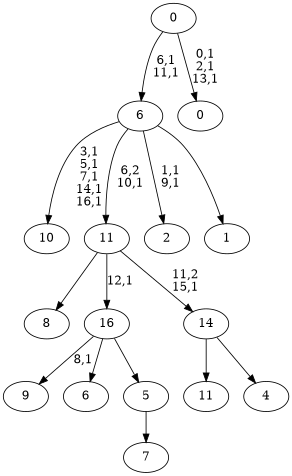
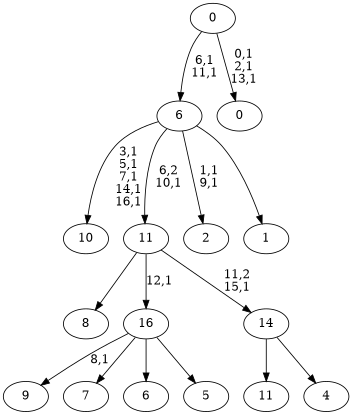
(146, 423) -> (119, 357)
